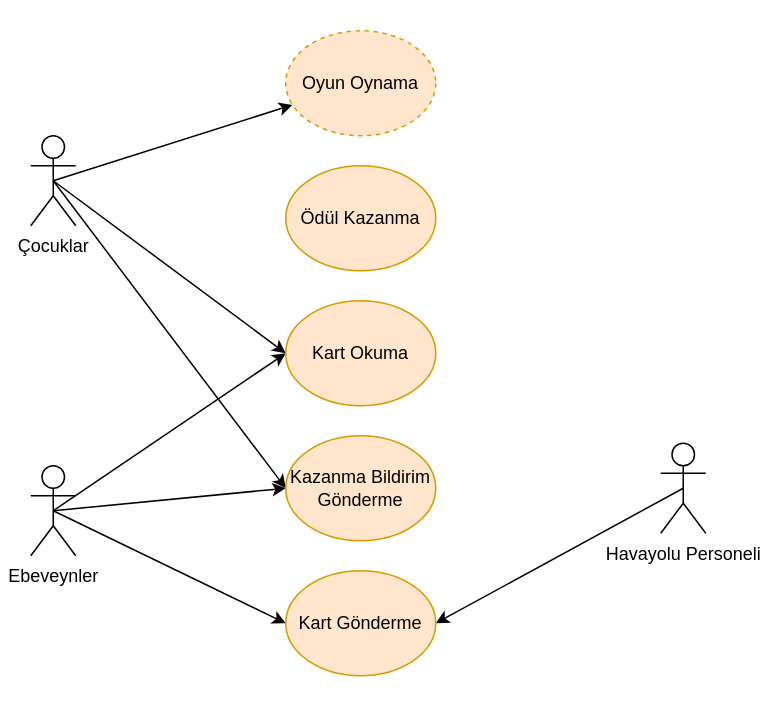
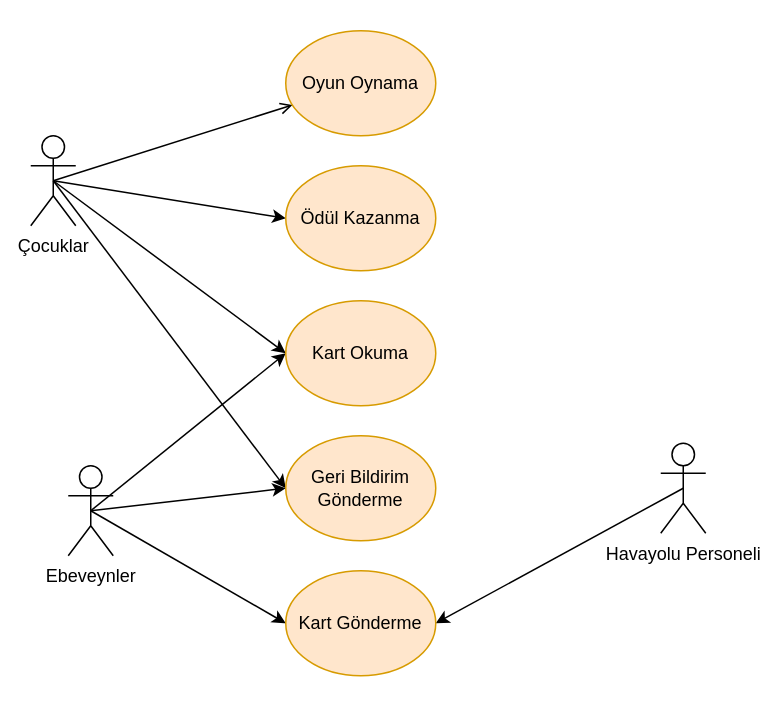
(361, 83) -> (361, 83)
(281, 108) -> (284, 107)
none -> (167, 199)
(361, 488) -> (361, 488)
(53, 511) -> (91, 511)
